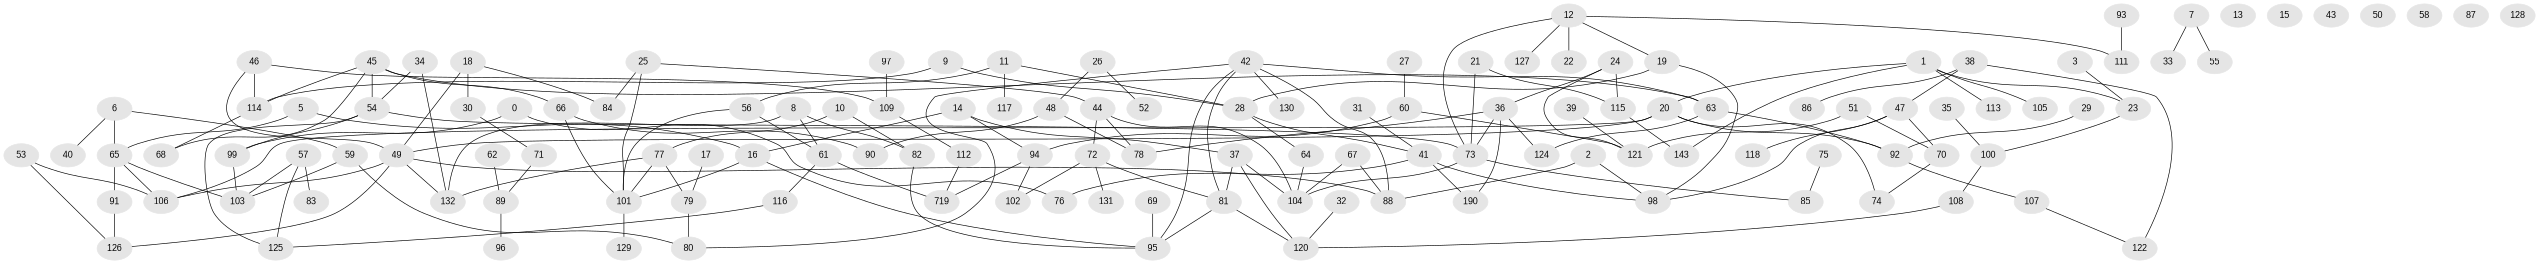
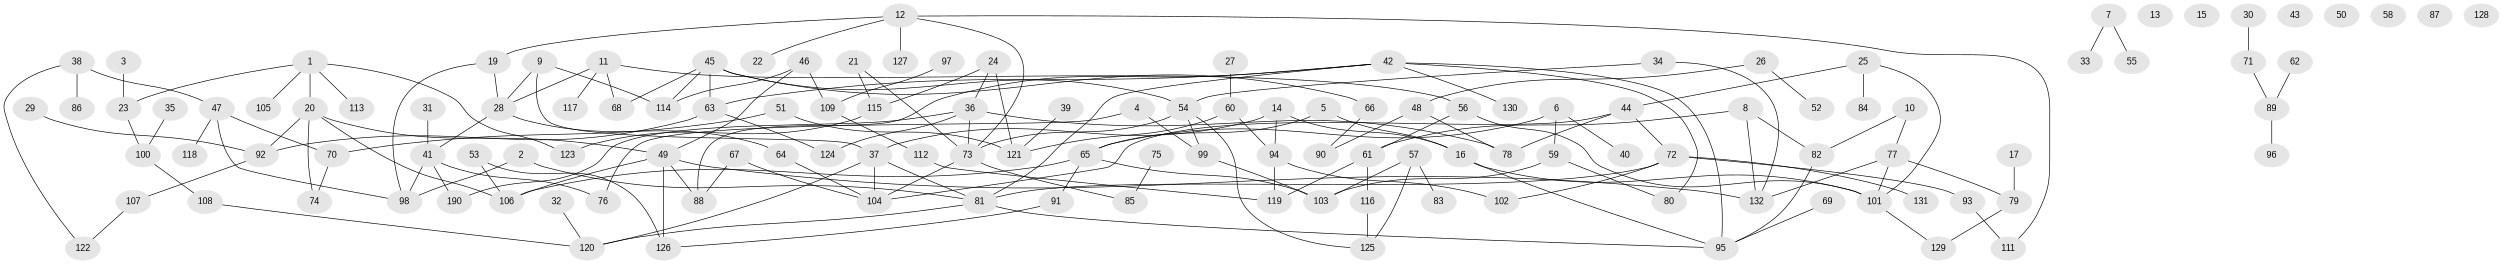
(468, 62) -> none
(515, 109) -> (1137, 109)
(218, 127) -> (609, 81)
none -> (762, 139)
(1681, 155) -> (568, 155)
(585, 159) -> none
none -> (1856, 175)
(1478, 184) -> (748, 187)
(942, 202) -> (1274, 202)
(689, 225) -> (1976, 225)
